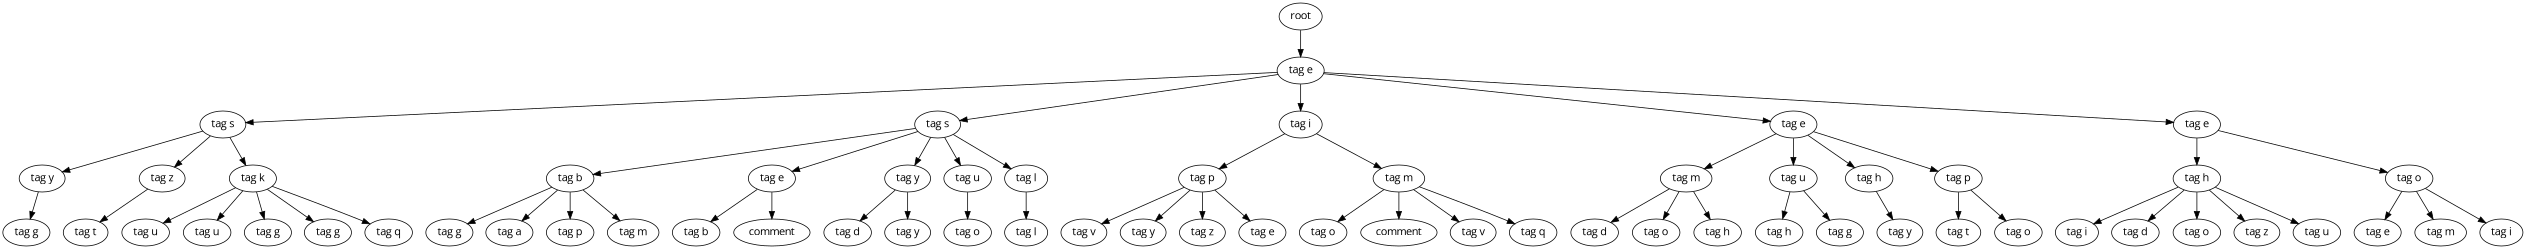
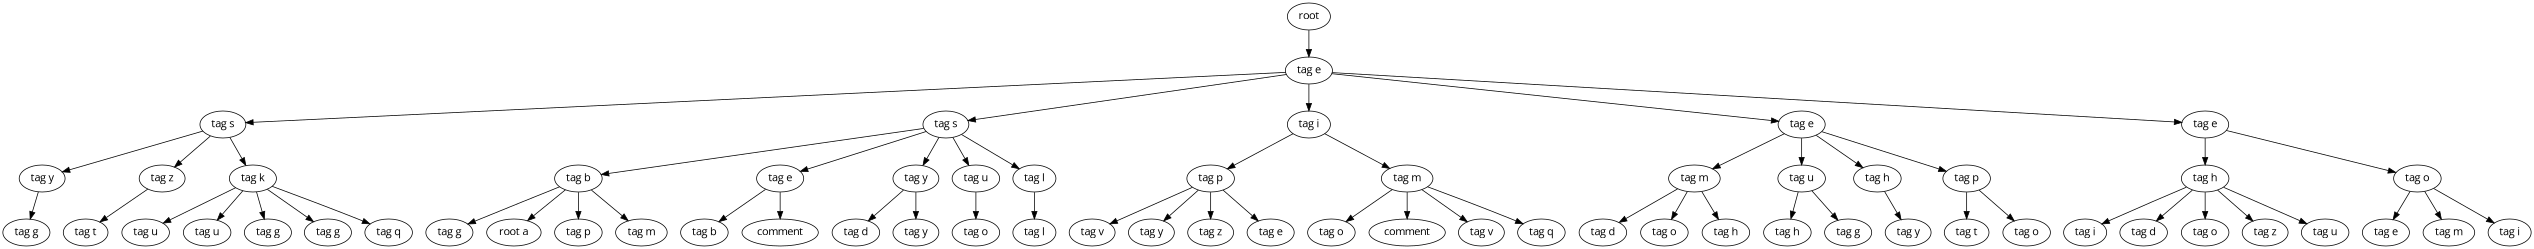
(509, 232) -> (514, 232)
